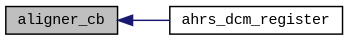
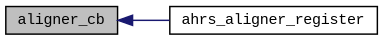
(256, 20) -> (274, 20)
